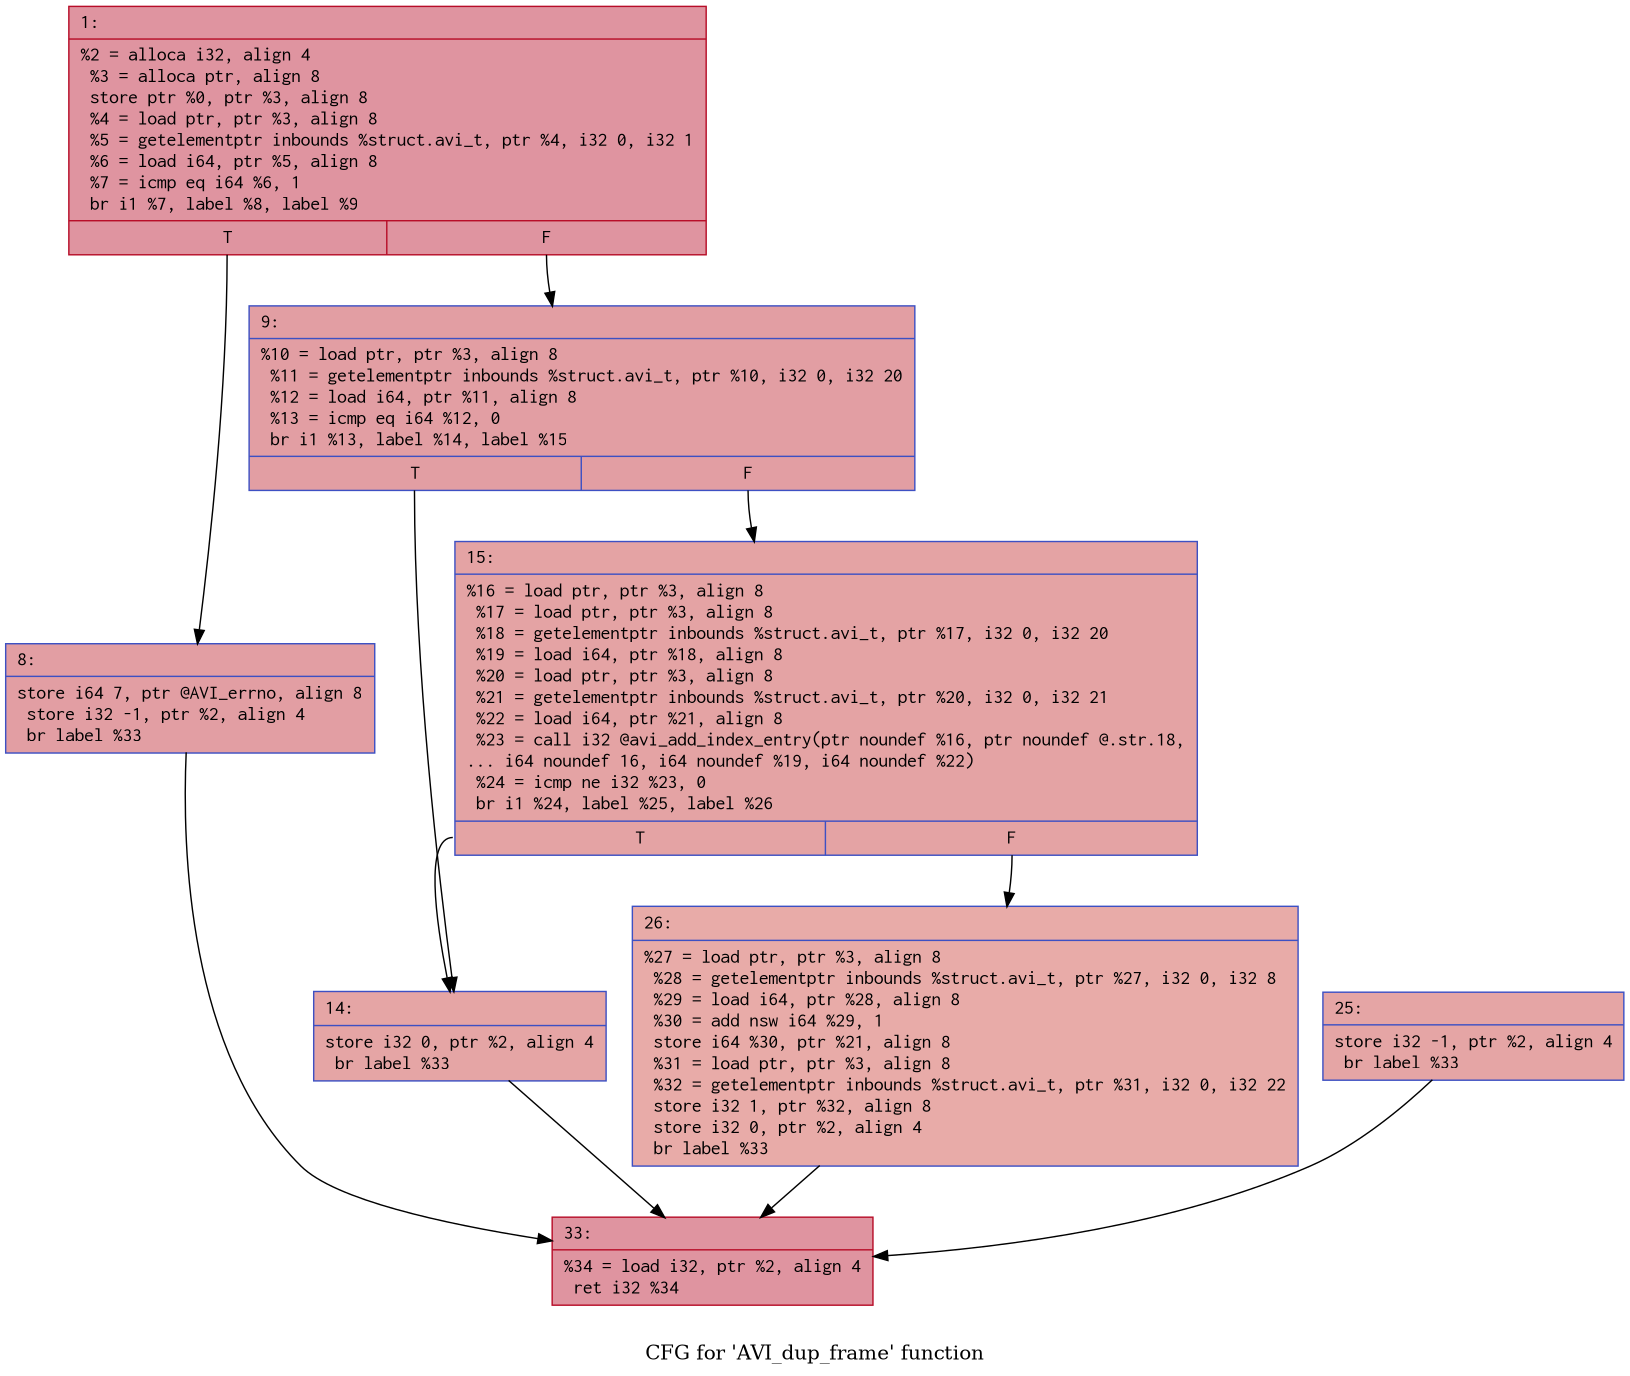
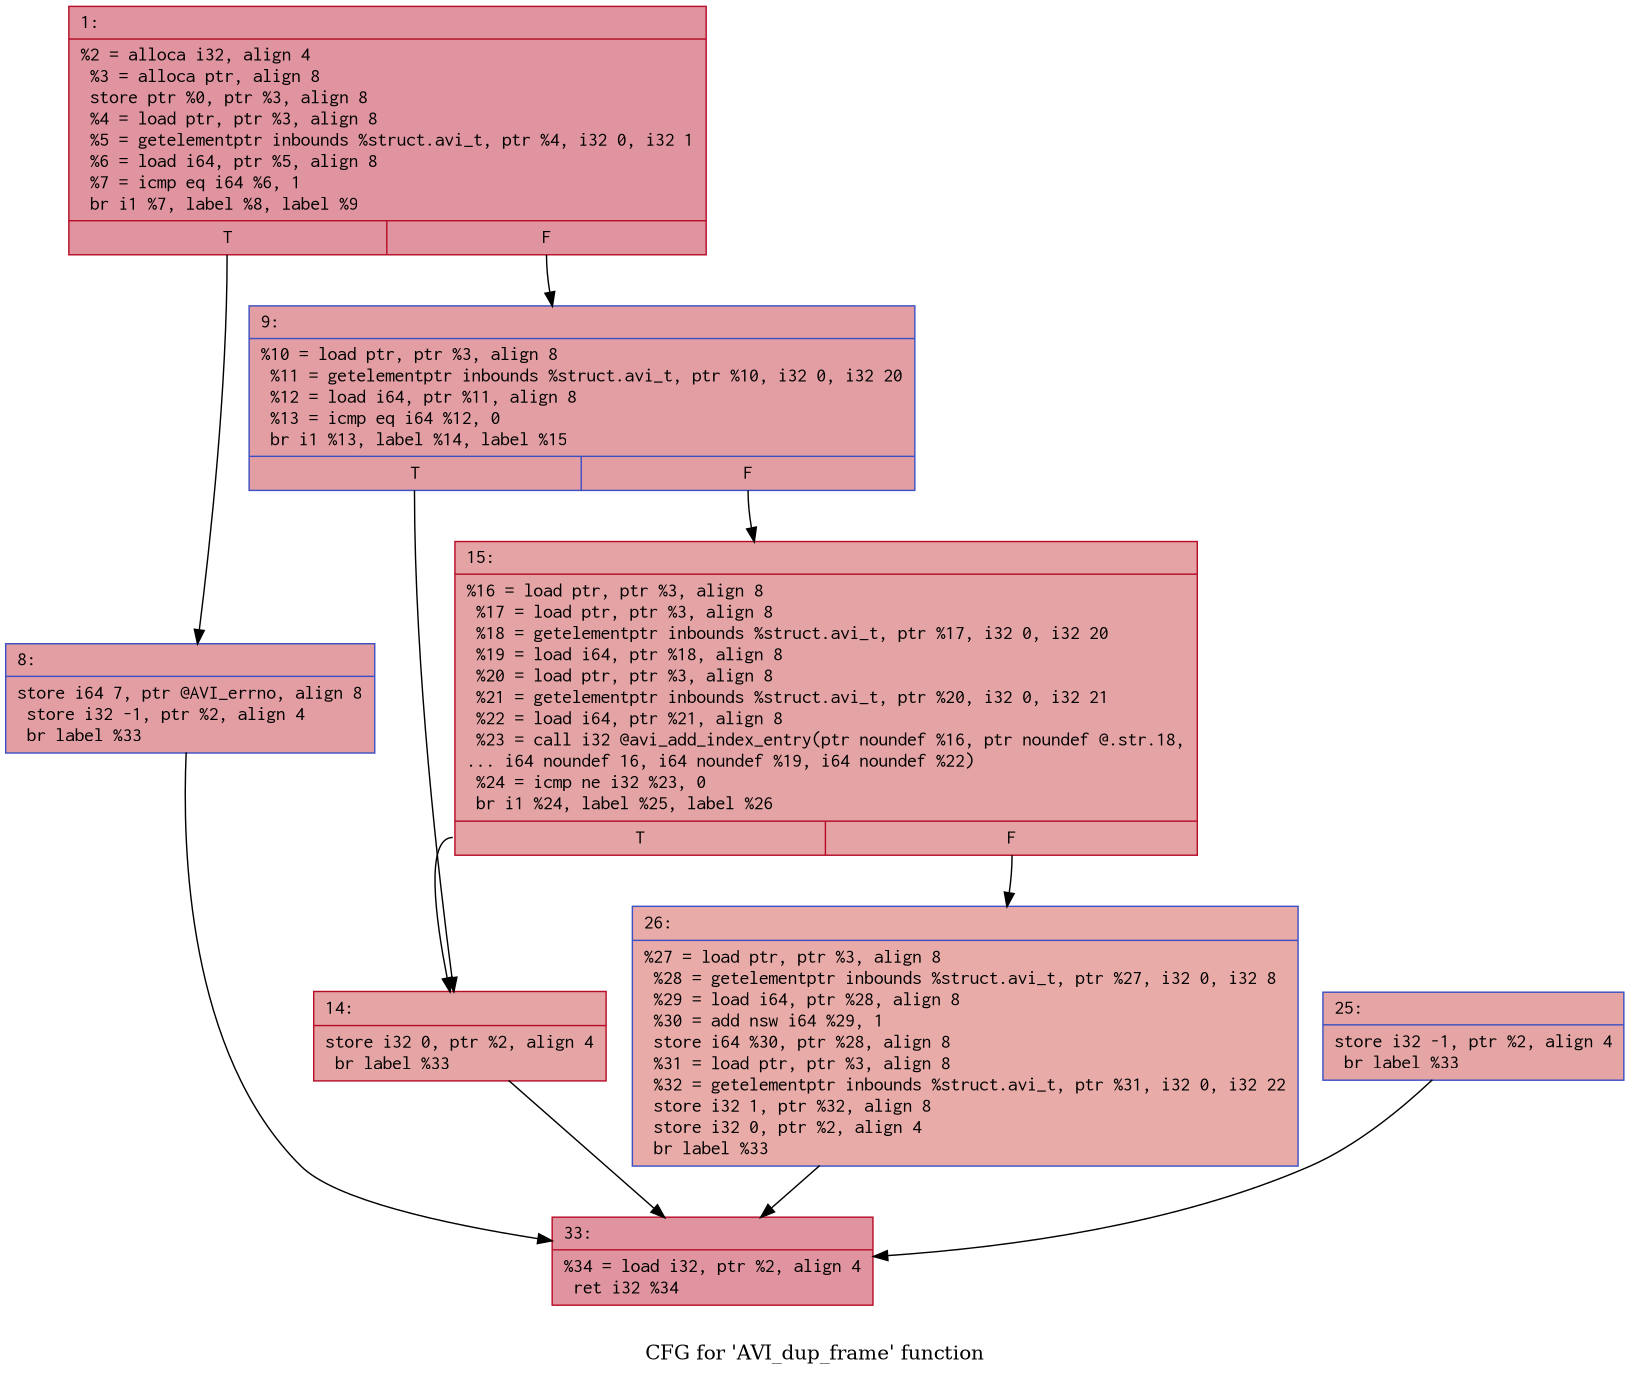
(826, 698) -> (826, 698)
(460, 1036) -> (460, 1036)
(798, 1042) -> (798, 1042)
